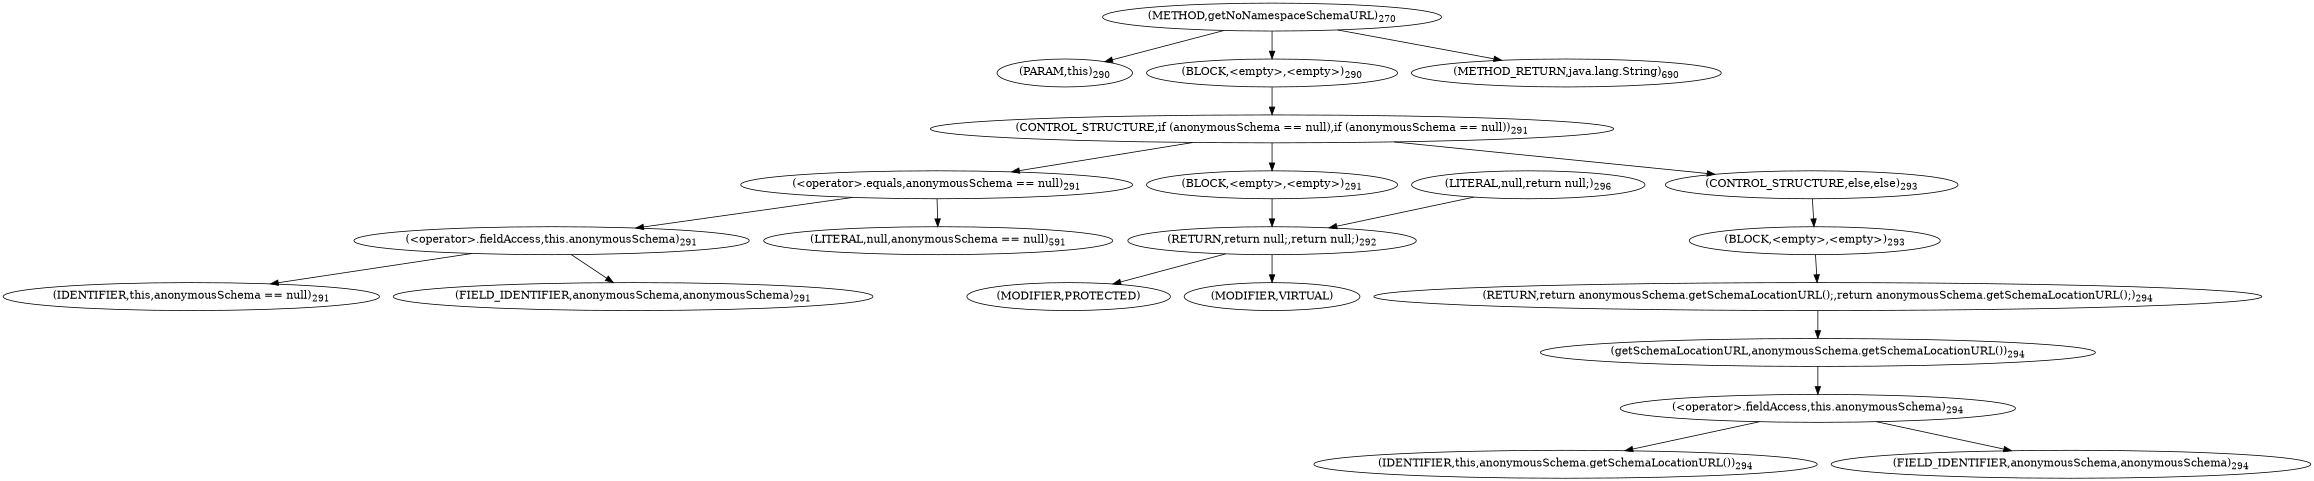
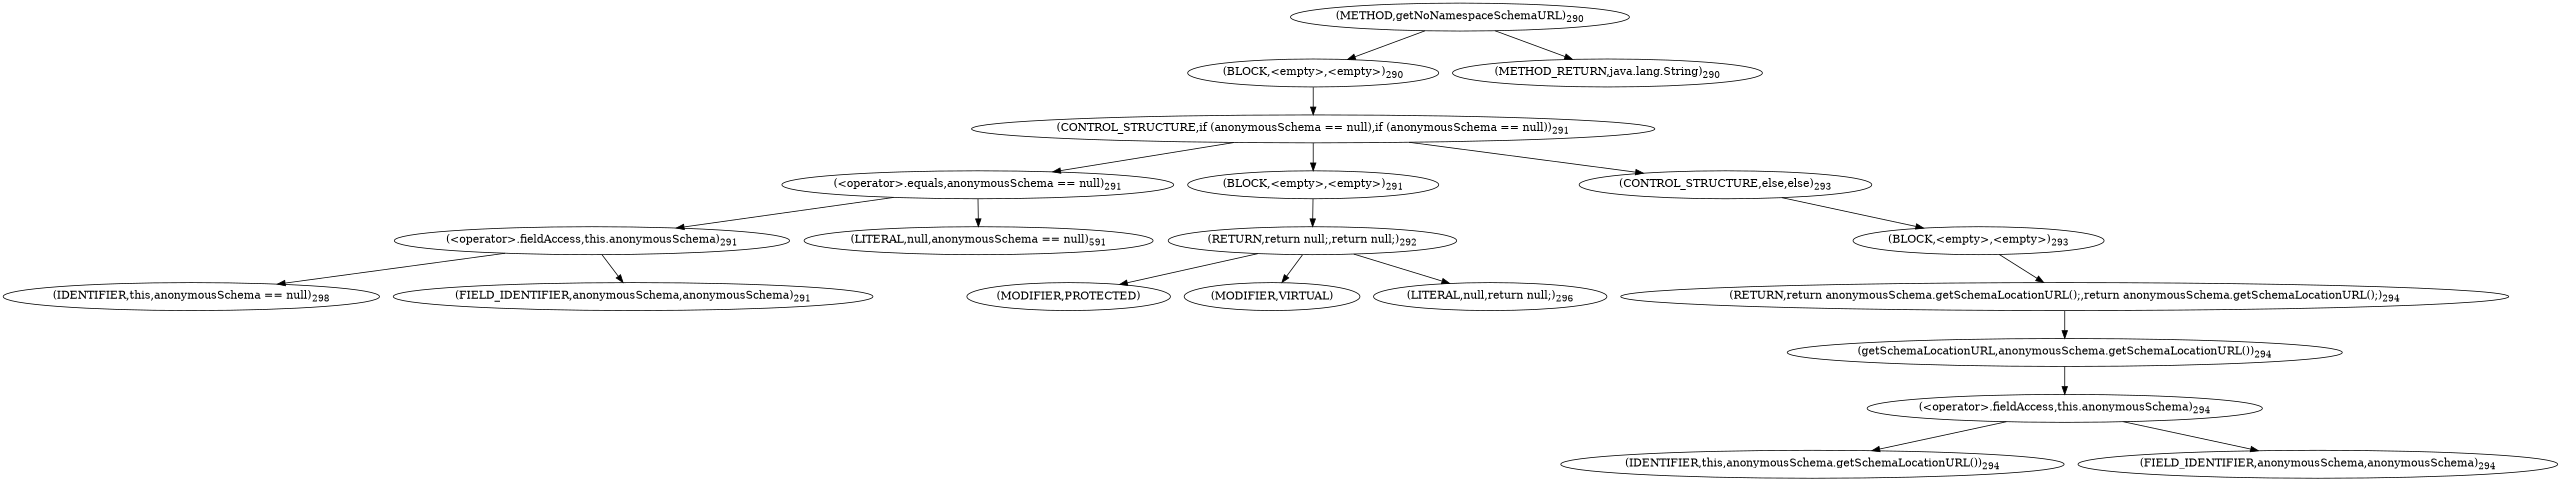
(1387, 16) -> (1575, 16)
(1670, 72) -> (1711, 72)
(1065, 73) -> none
(1405, 212) -> (1398, 268)
(321, 295) -> (321, 295)
